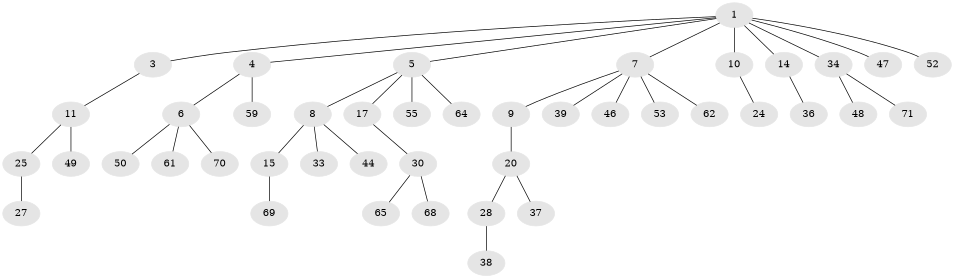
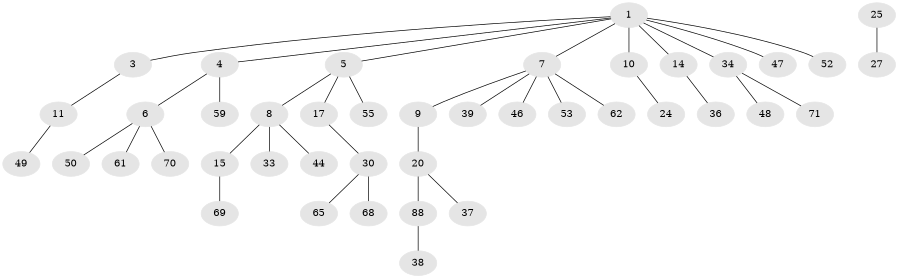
(462, 114) -> none
(46, 139) -> none
(486, 214) -> (418, 214)
